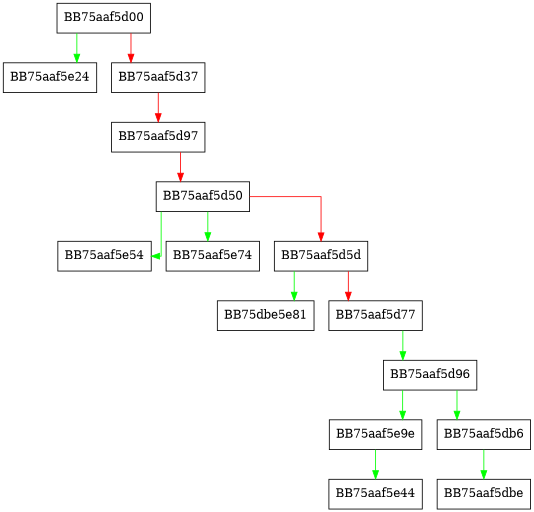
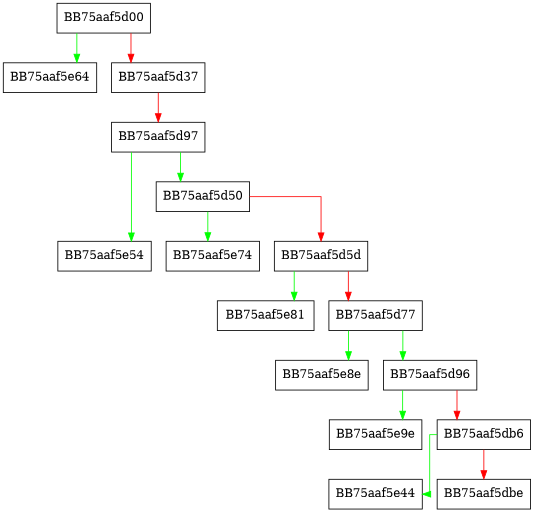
(50, 78) -> (50, 78)
(181, 163) -> (181, 163)
(161, 235) -> (131, 193)
(266, 316) -> (266, 316)
none -> (322, 375)
(457, 401) -> (457, 401)
(376, 460) -> (430, 461)
(484, 460) -> (484, 460)
